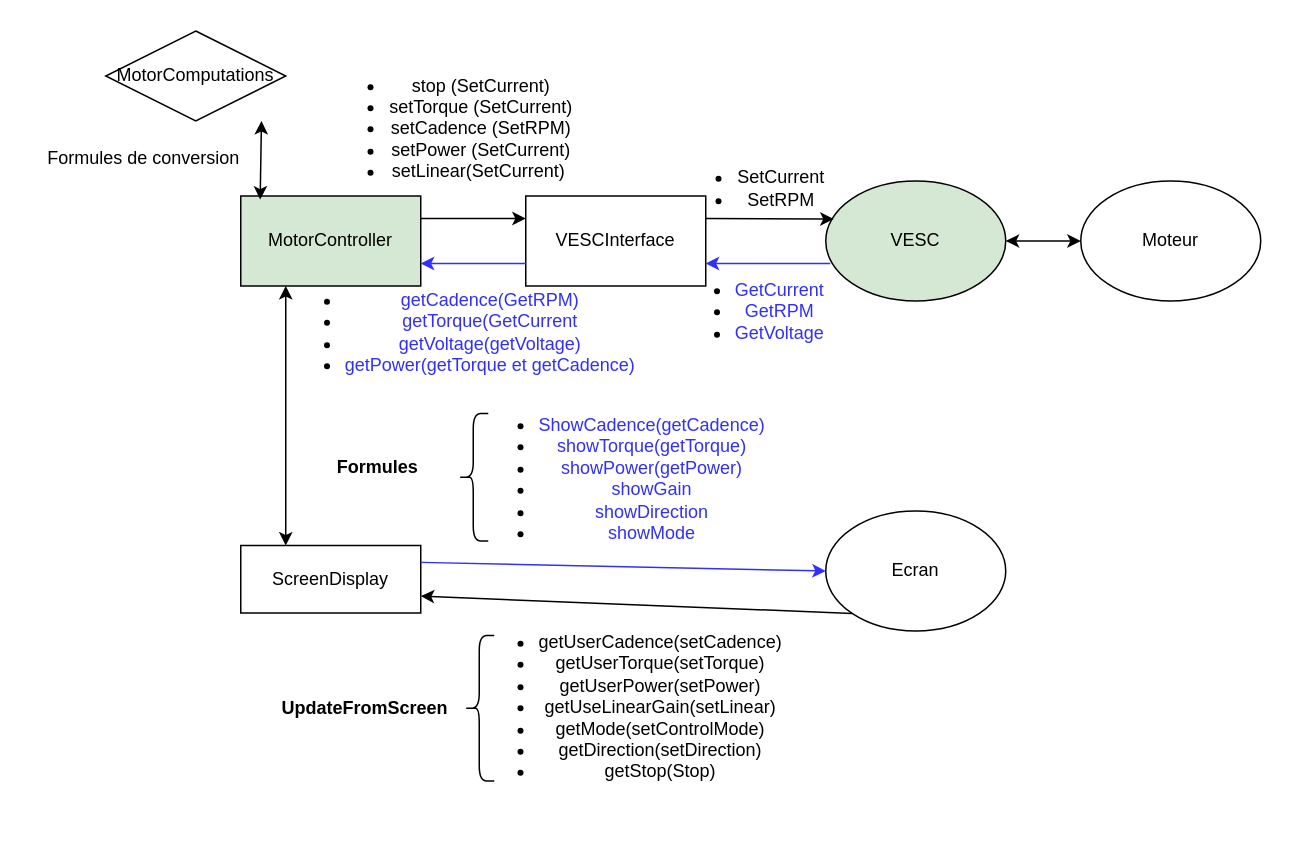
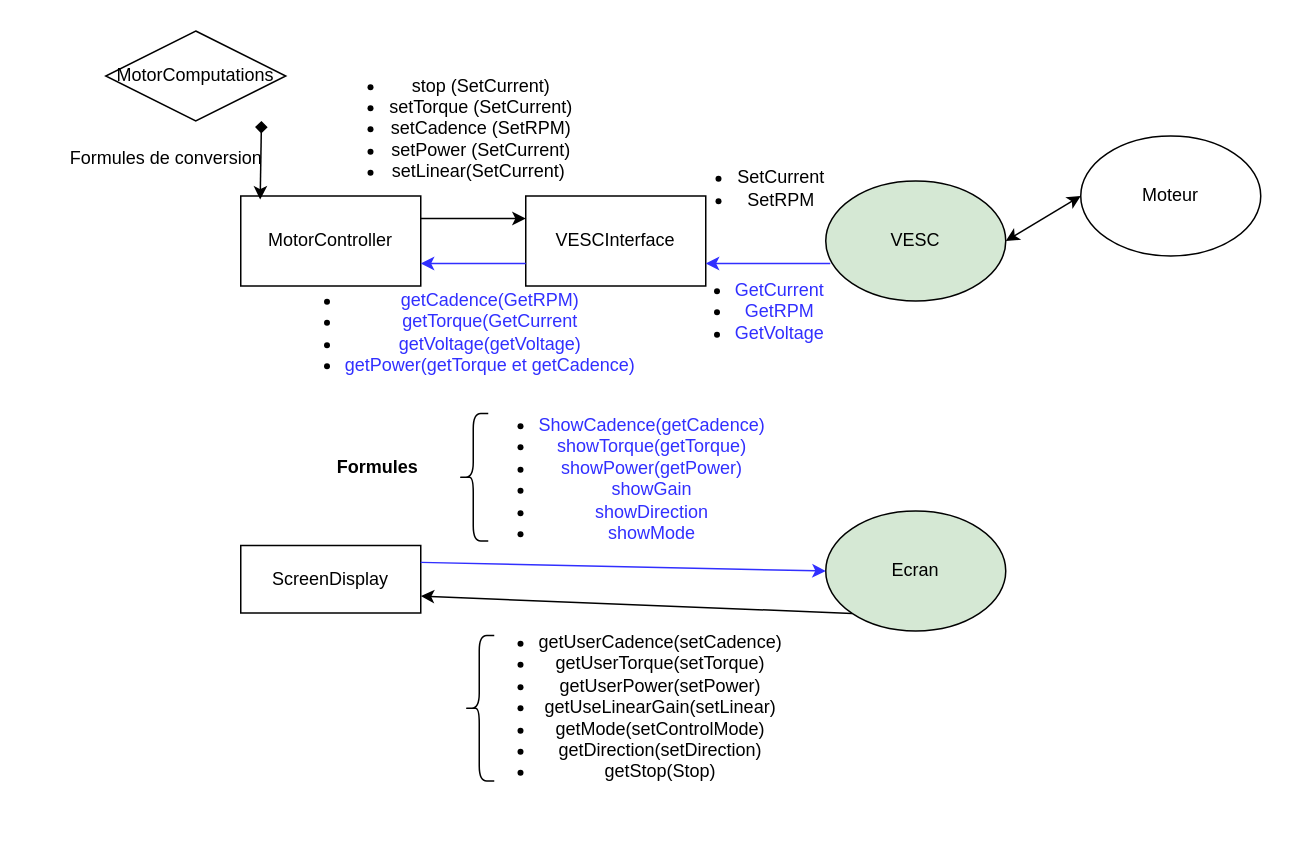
(261, 132) -> (261, 133)
(143, 158) -> (166, 158)
(765, 218) -> none
(331, 241) -> (331, 241)
(1171, 241) -> (1171, 196)
(286, 416) -> none
(916, 571) -> (916, 571)
(365, 708) -> none
